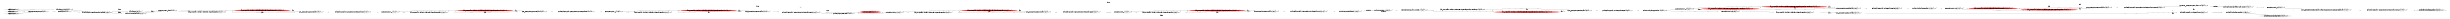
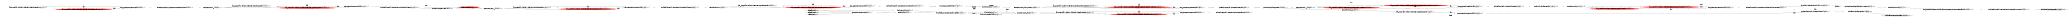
(390, 12) -> none
